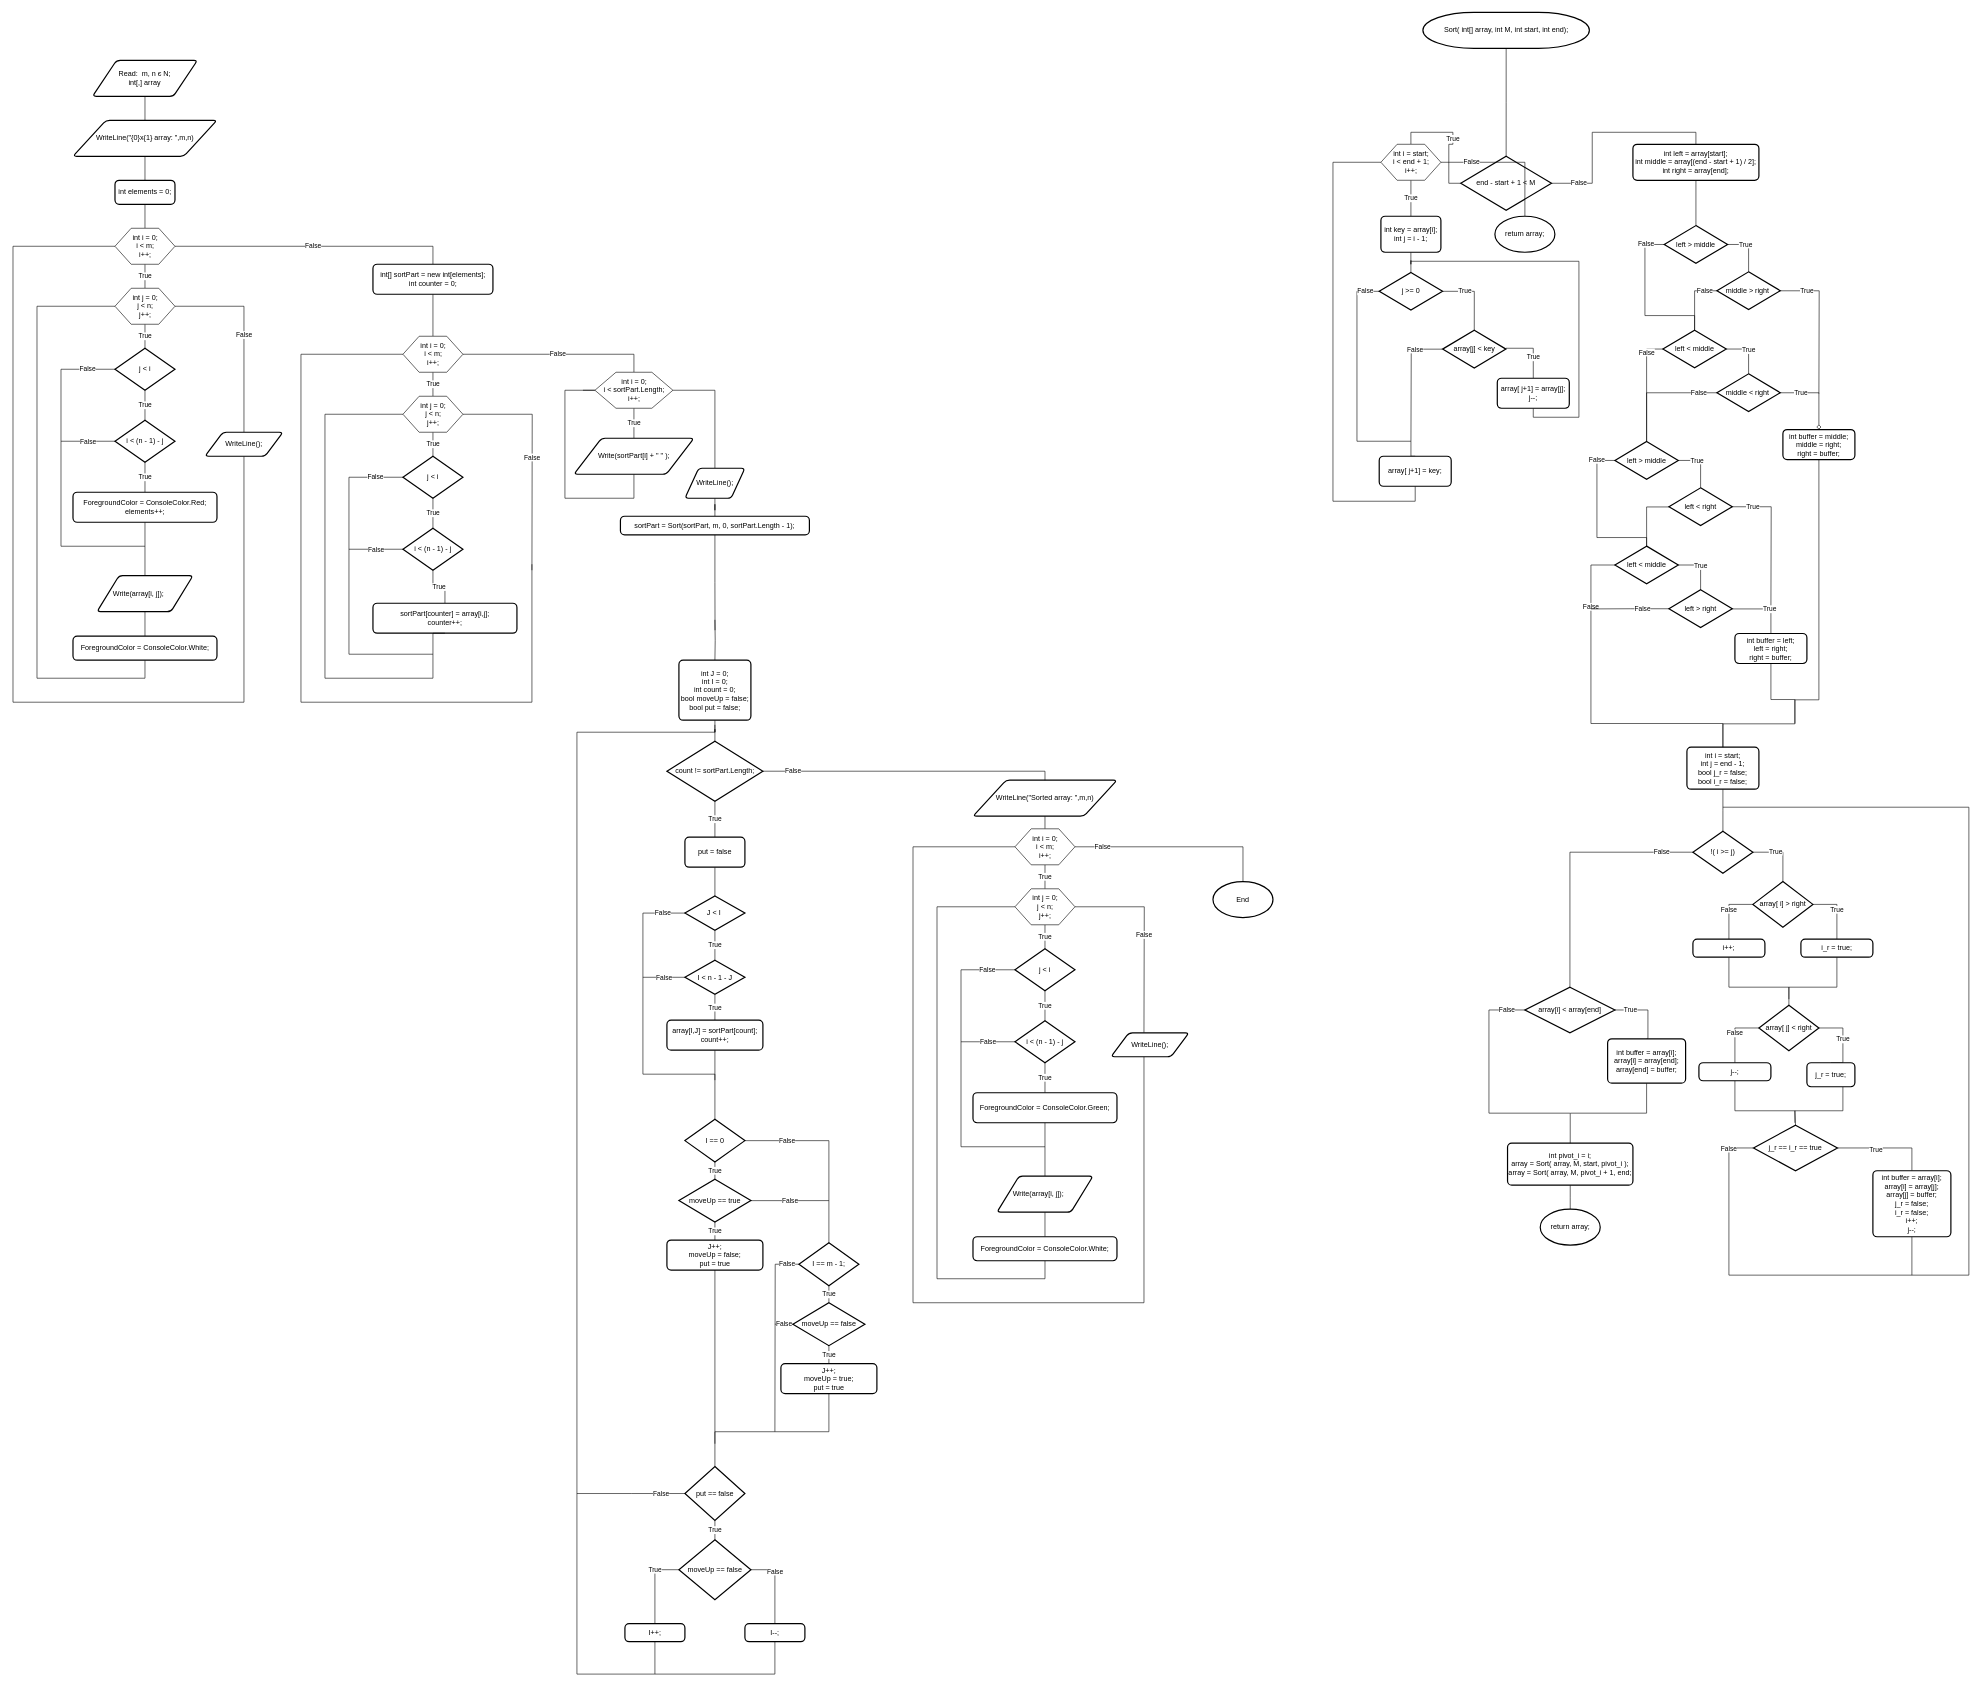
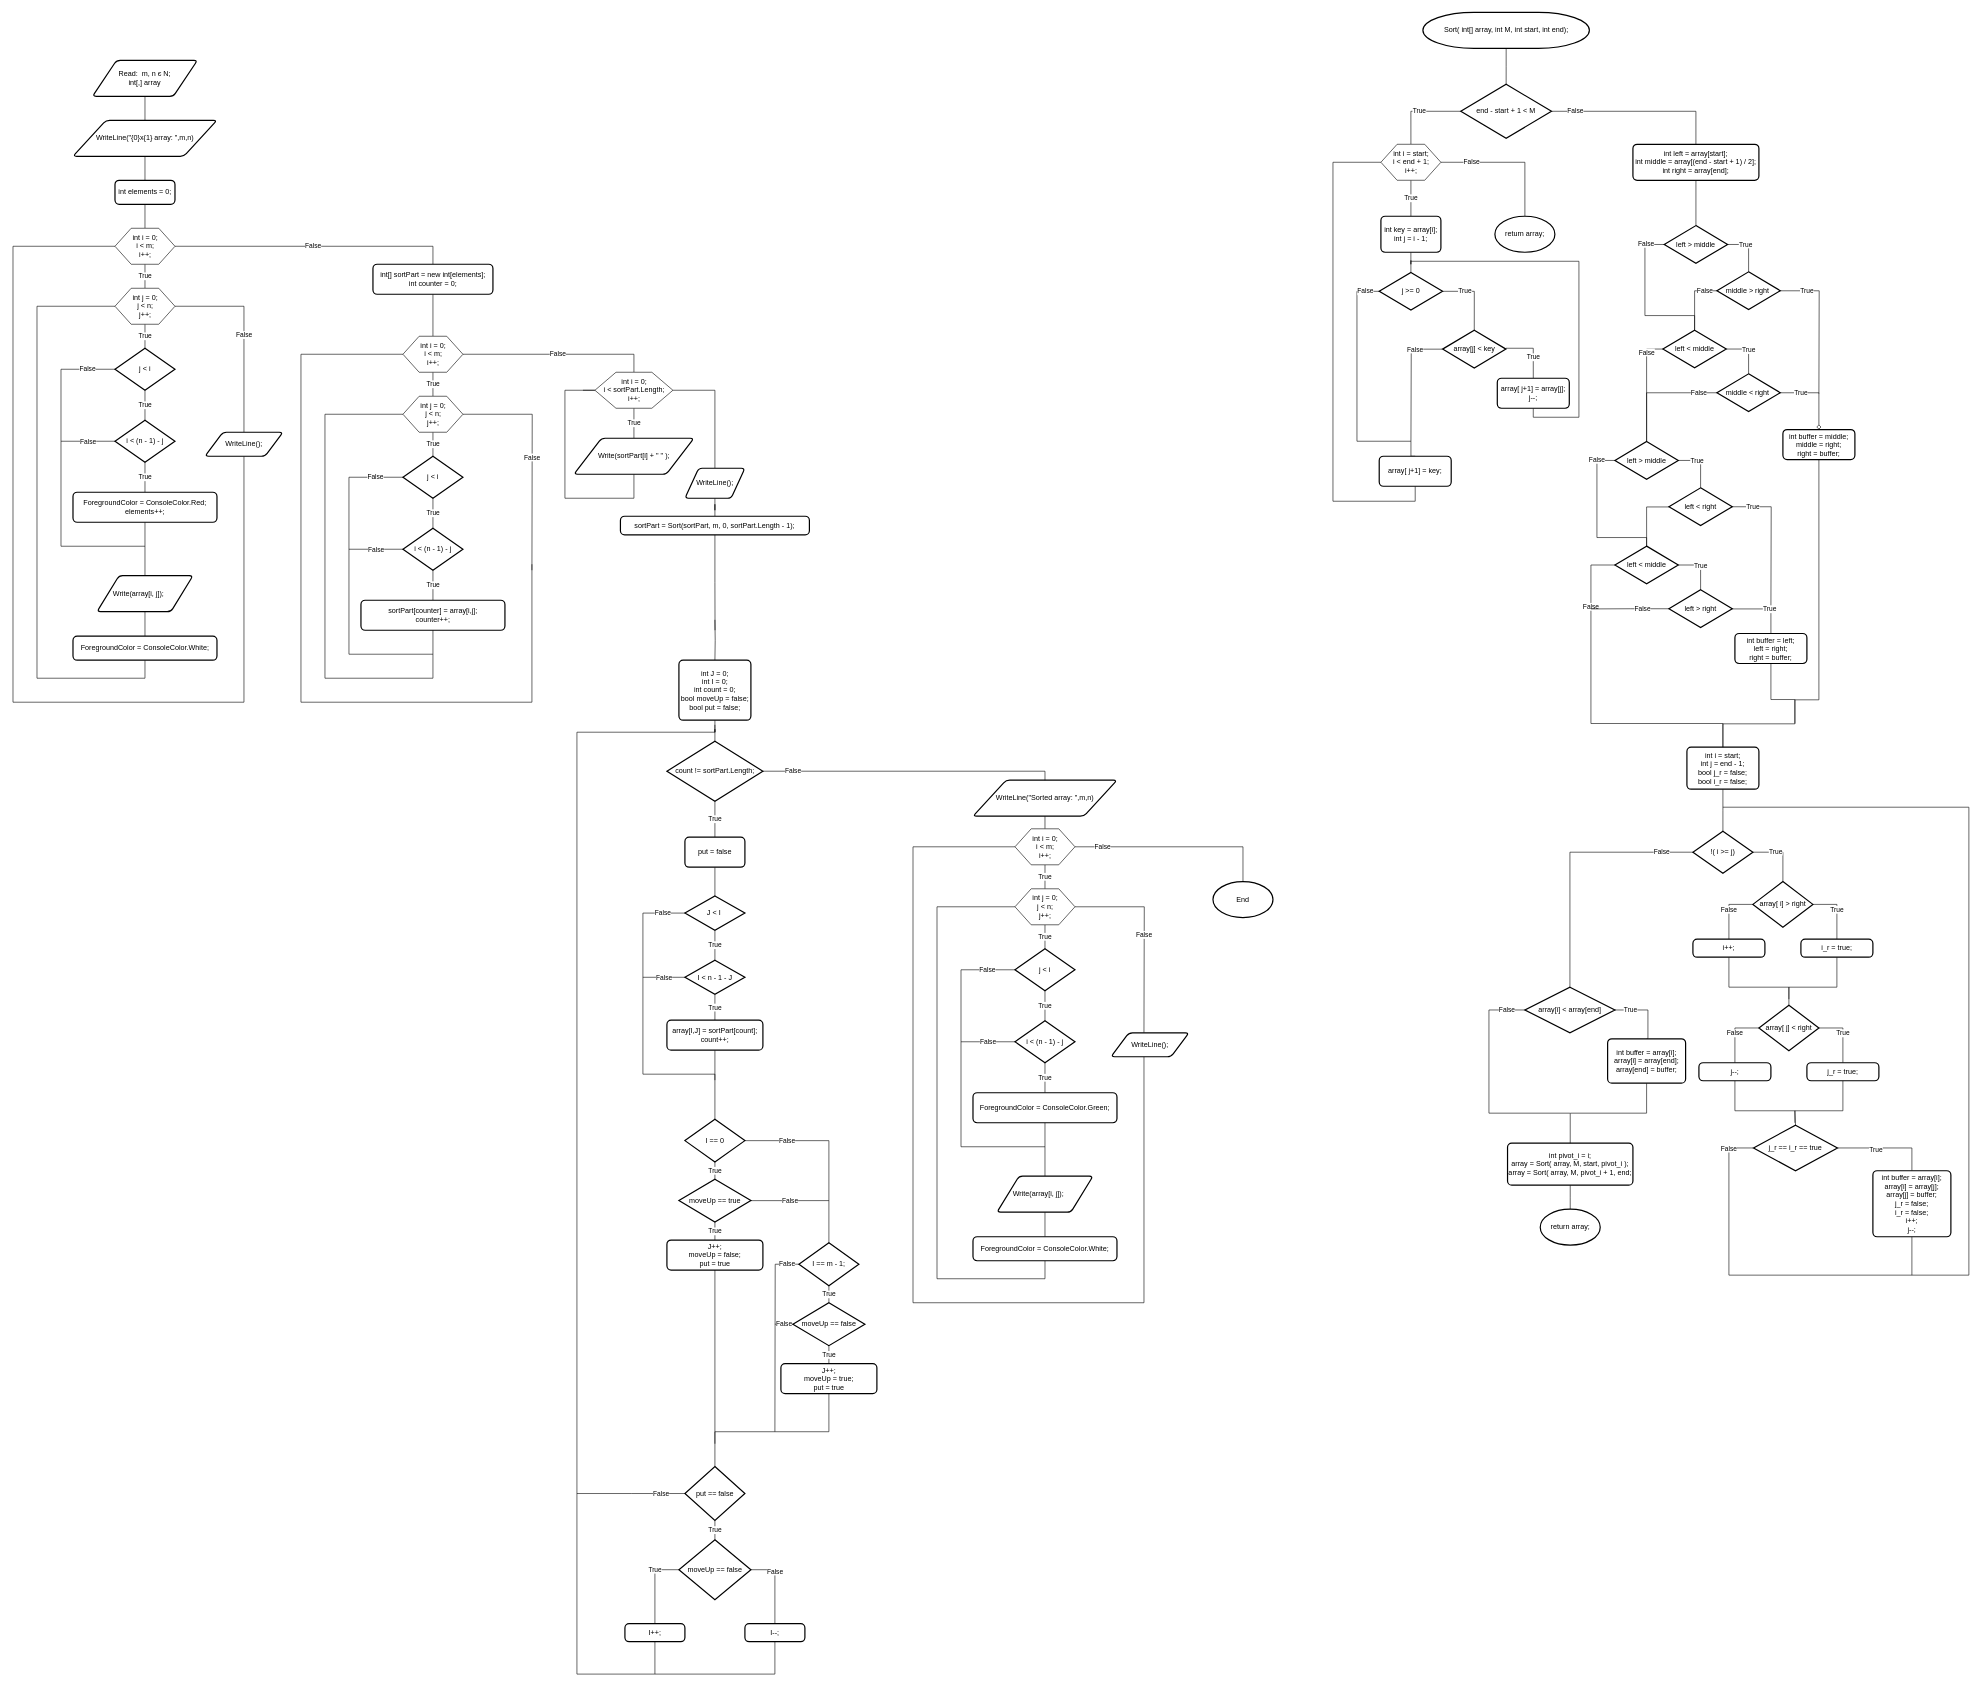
(1506, 183) -> (1506, 111)
(445, 618) -> (433, 615)
(1831, 1075) -> (1843, 1072)
